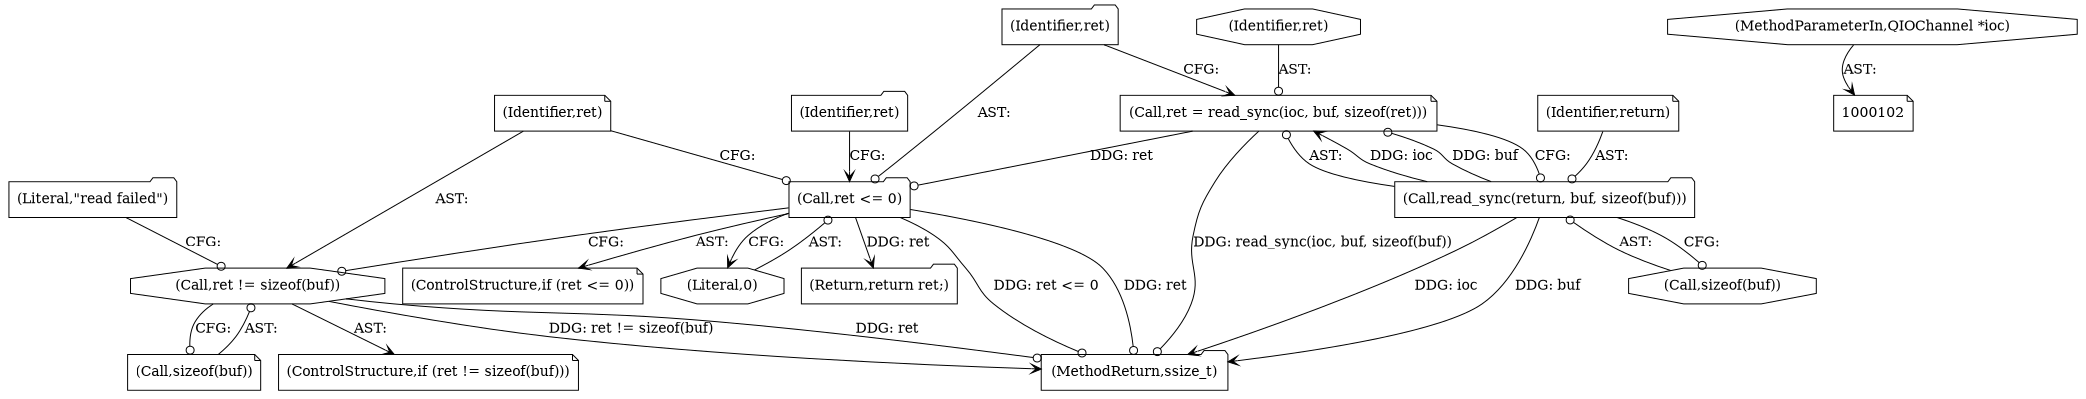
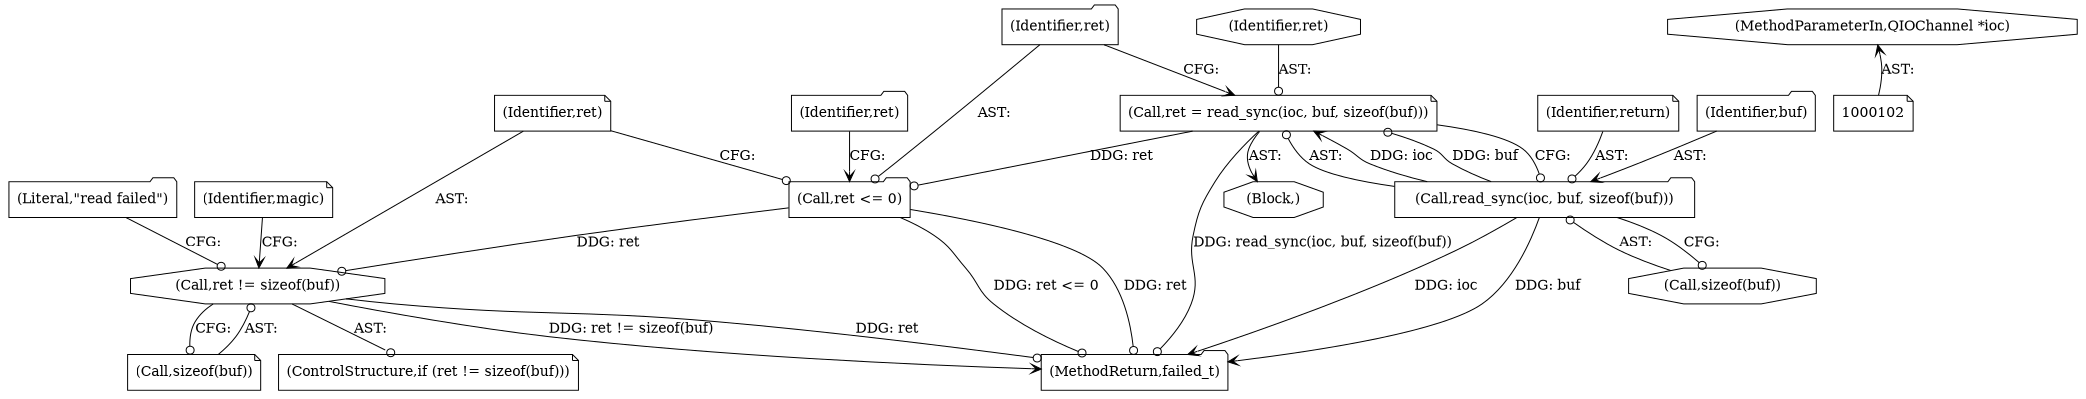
(1843, 65) -> (1882, 75)
(1279, 113) -> (1279, 113)
none -> (1756, 113)
none -> (264, 200)
none -> (1274, 200)
(1545, 200) -> (1545, 200)
(608, 243) -> (608, 243)
(523, 286) -> none
(722, 286) -> none
(879, 286) -> none
(339, 327) -> (339, 327)
(1135, 372) -> (1135, 372)
